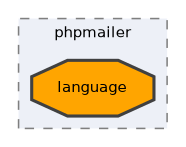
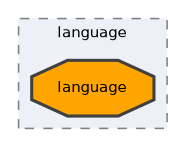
(93, 33) -> (93, 33)
